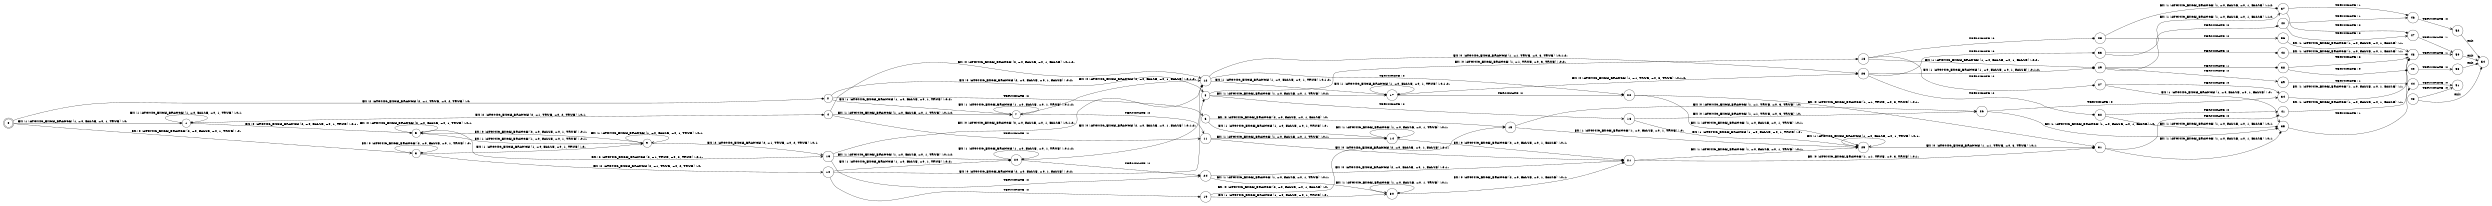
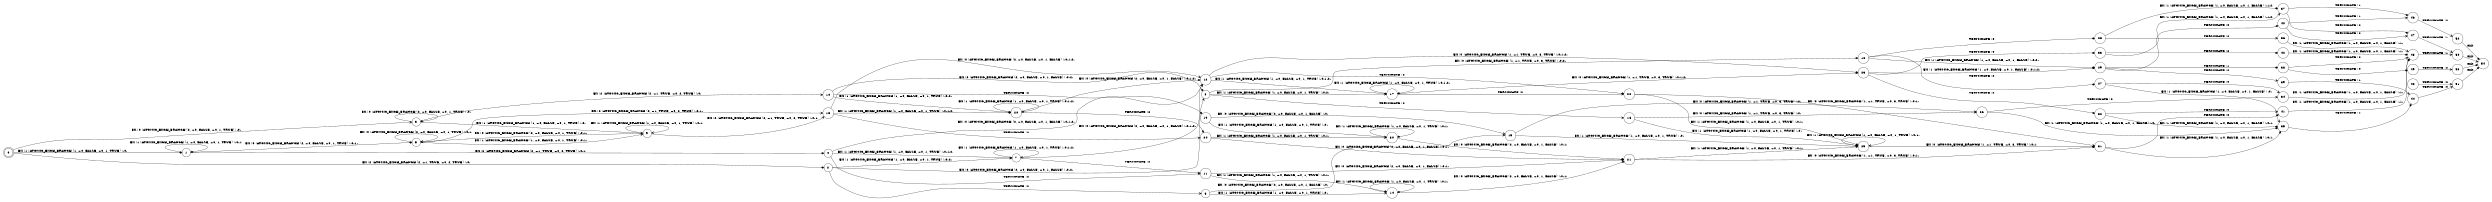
(2457, 99) -> (2470, 75)
